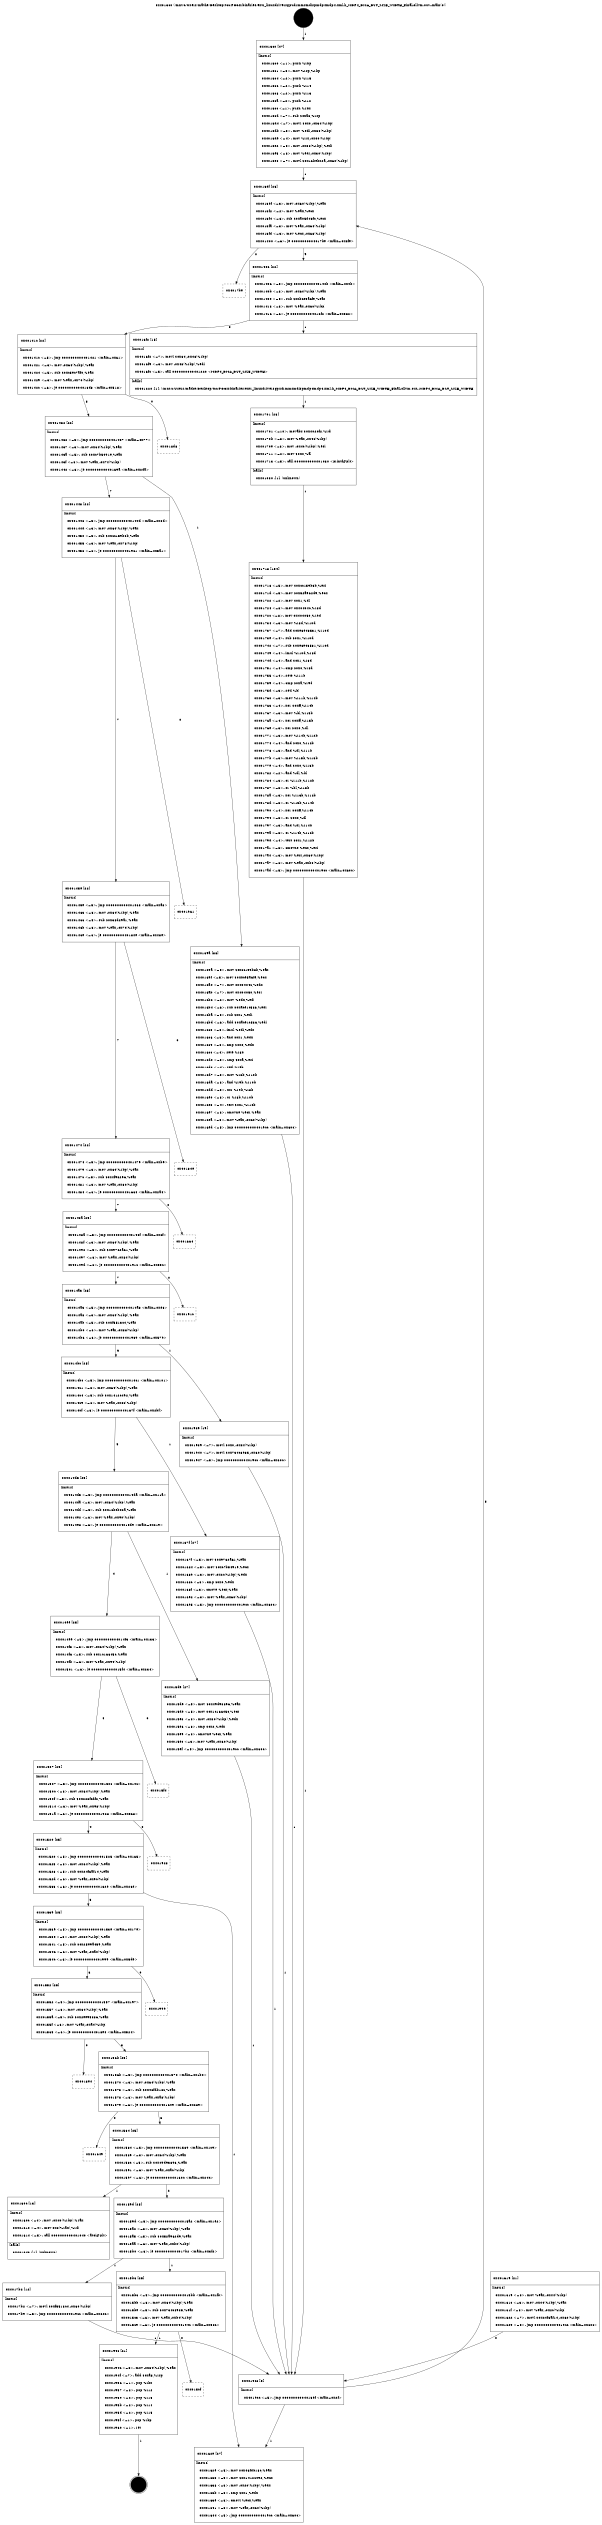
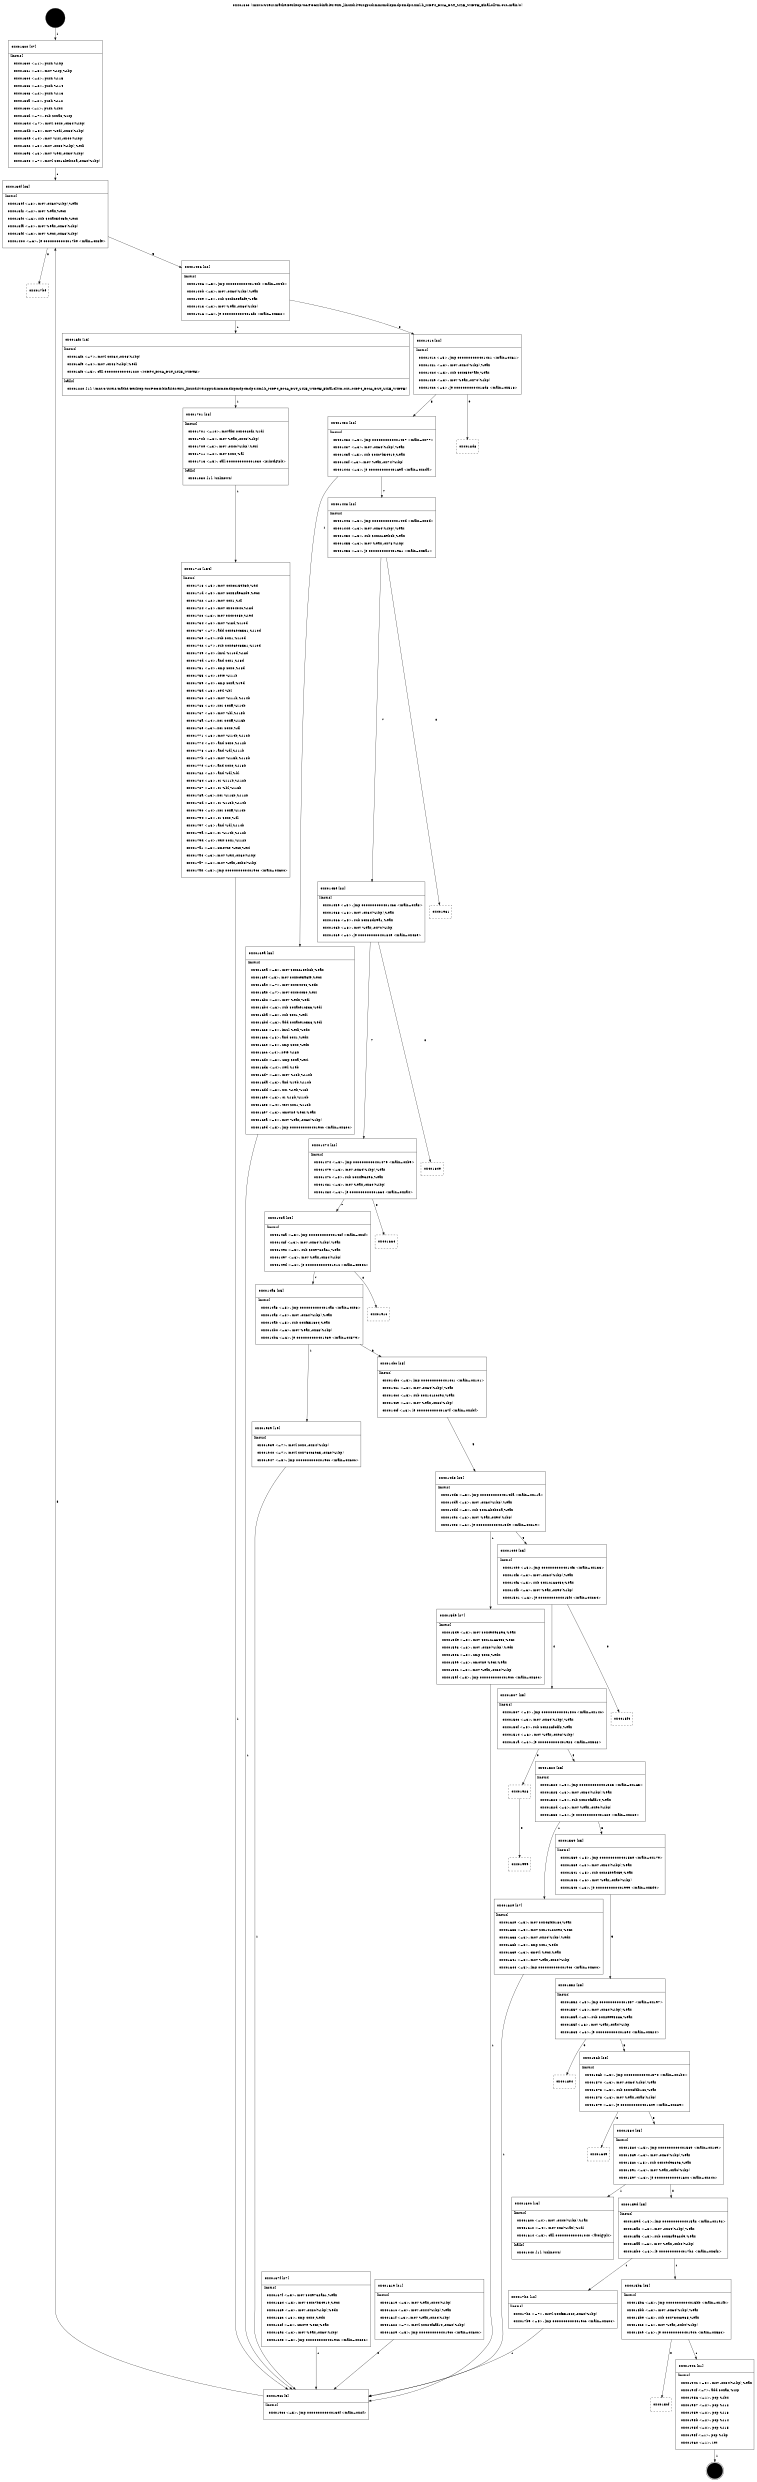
(173, 1475) -> none
(145, 1982) -> (520, 1827)
(276, 2425) -> (502, 2229)
